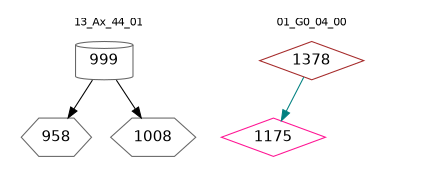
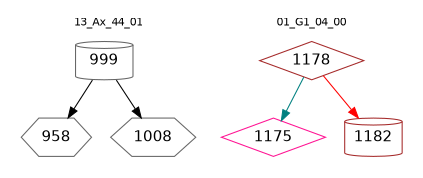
(312, 23) -> (312, 23)
(312, 61) -> (312, 61)
none -> (373, 137)
